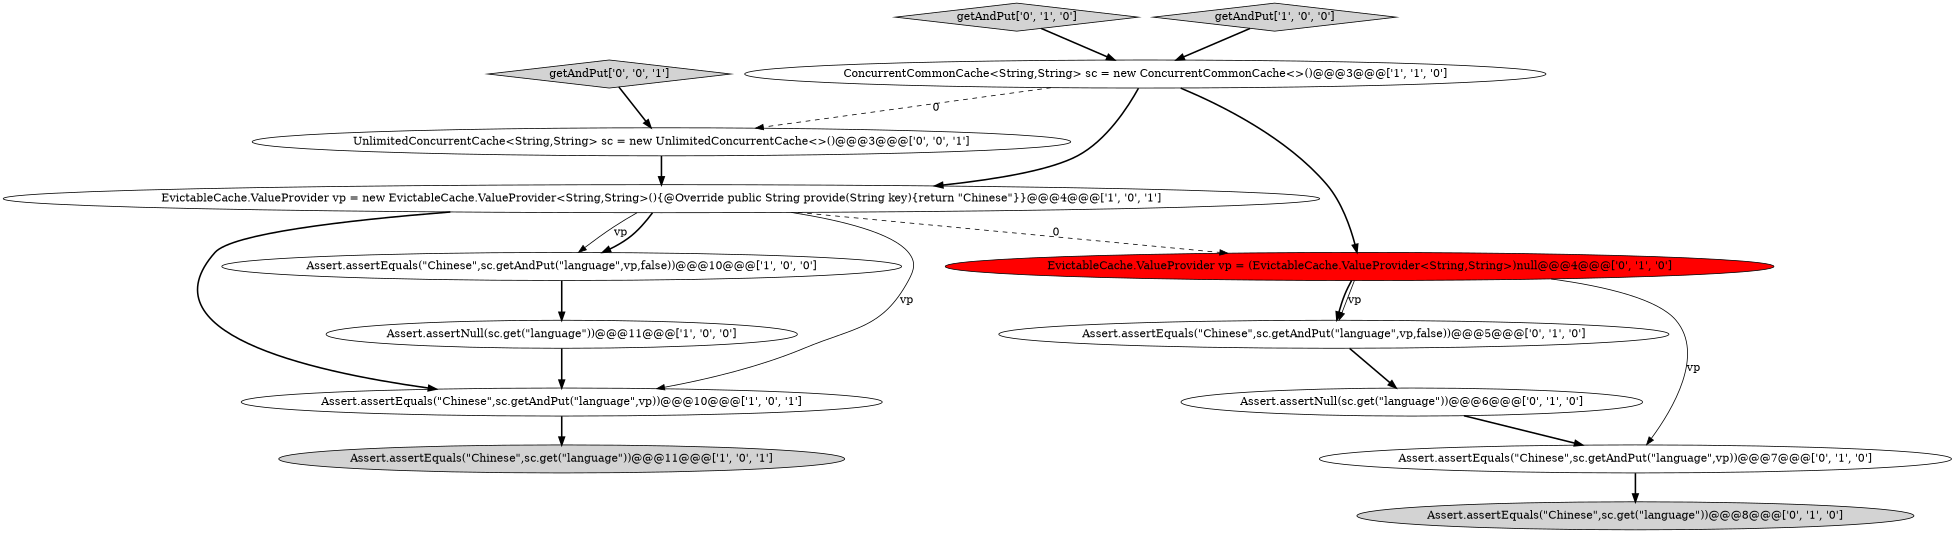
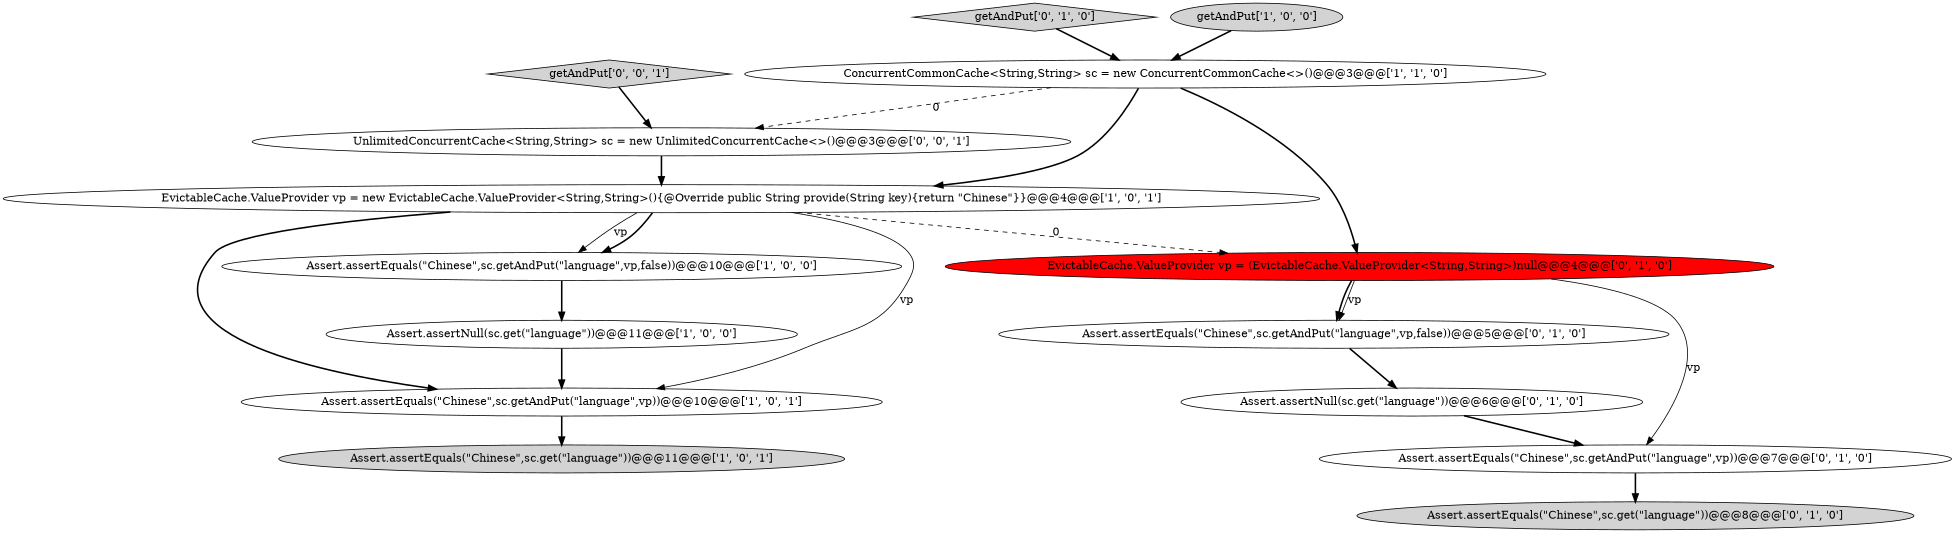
(1275, 17) -> (1257, 17)
